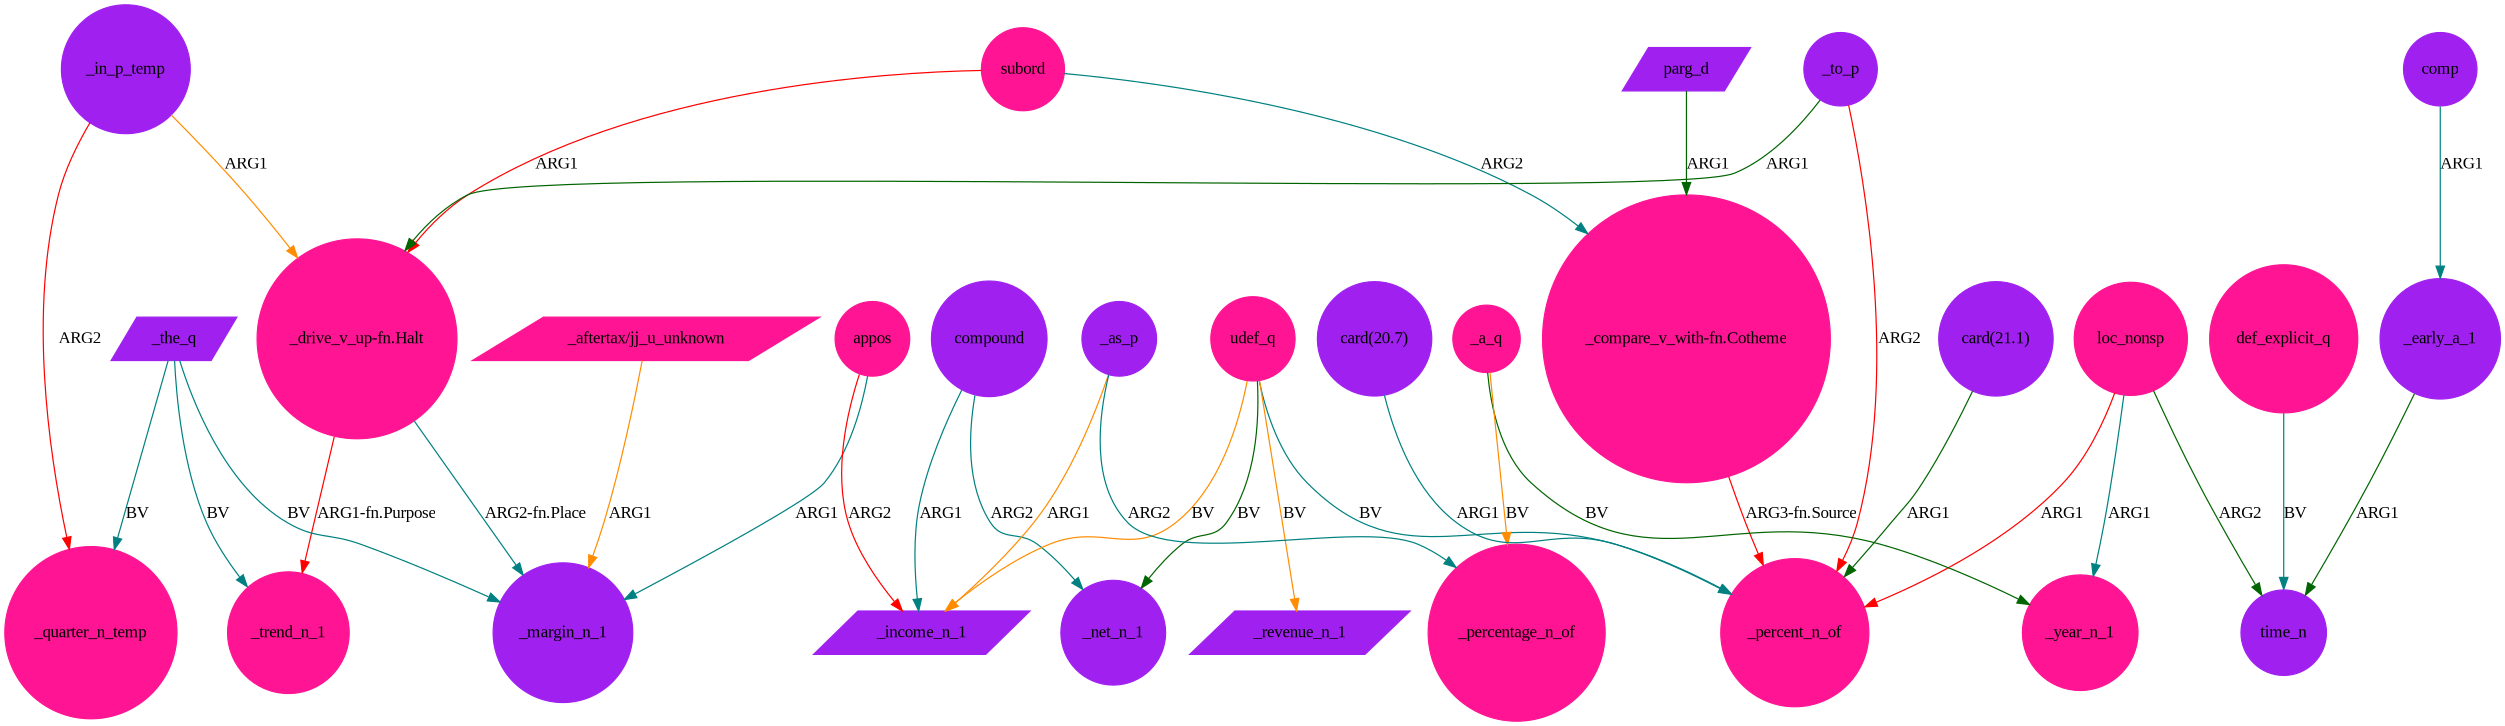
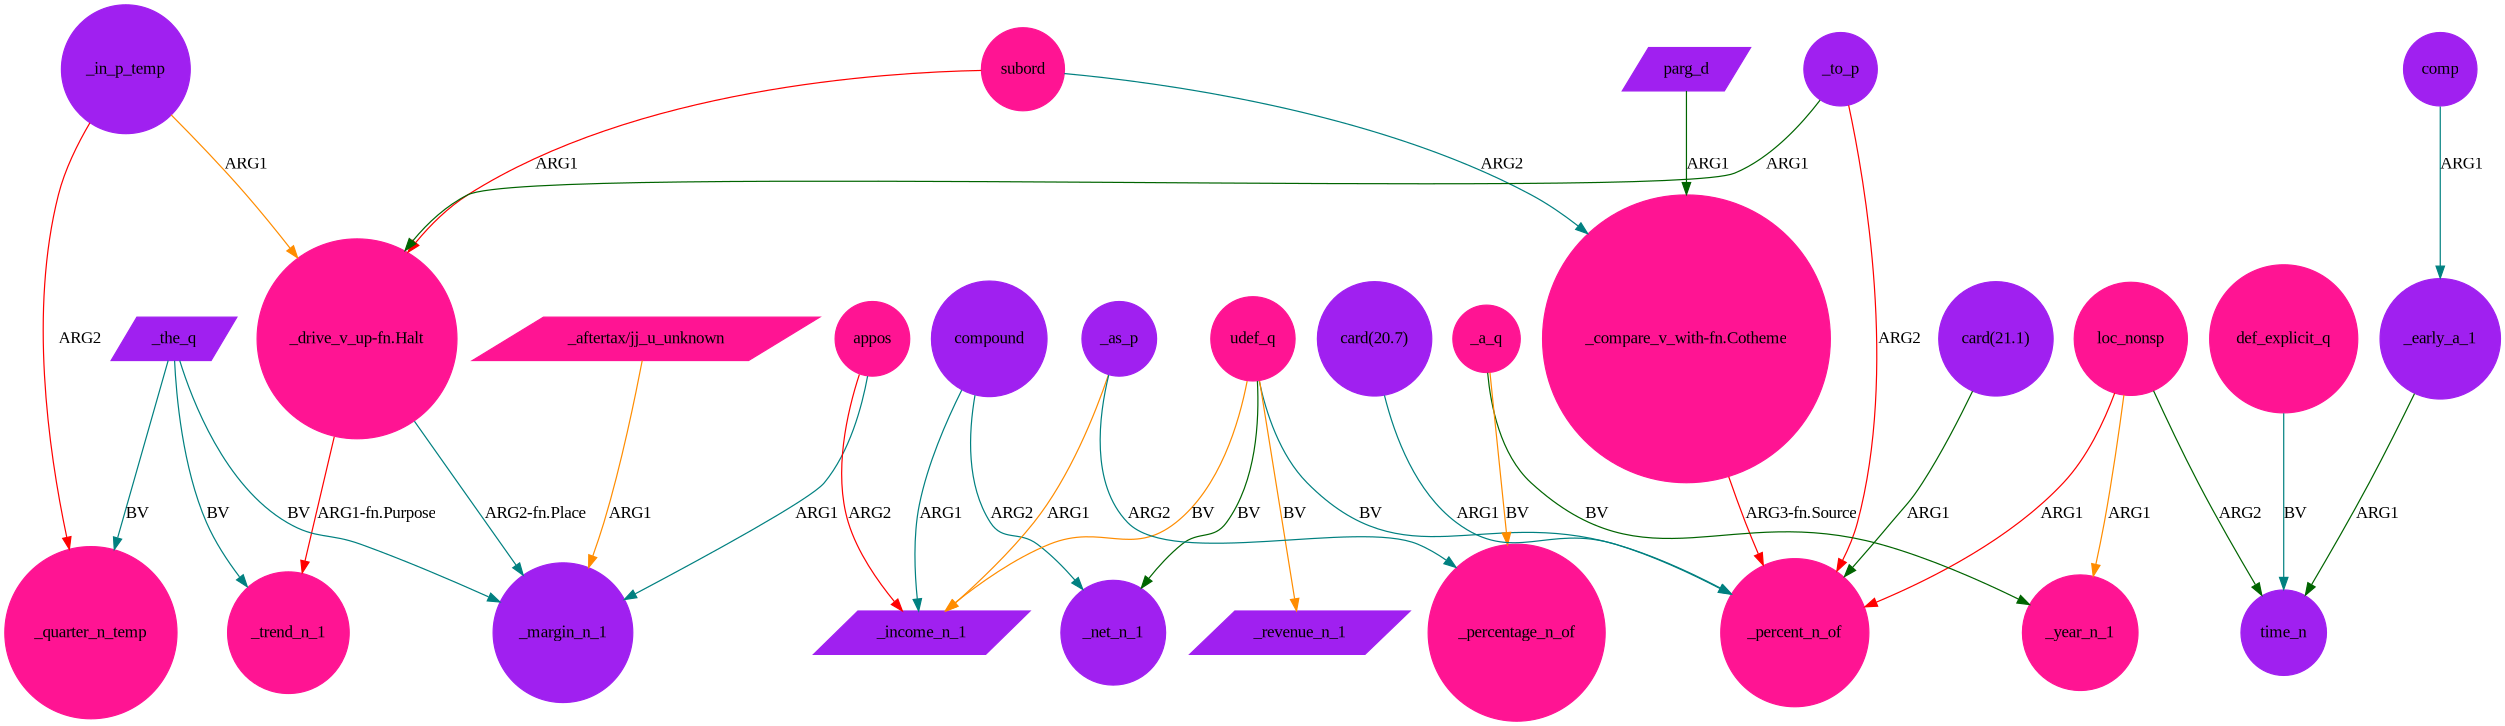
(2112, 480) -> (2112, 480)
